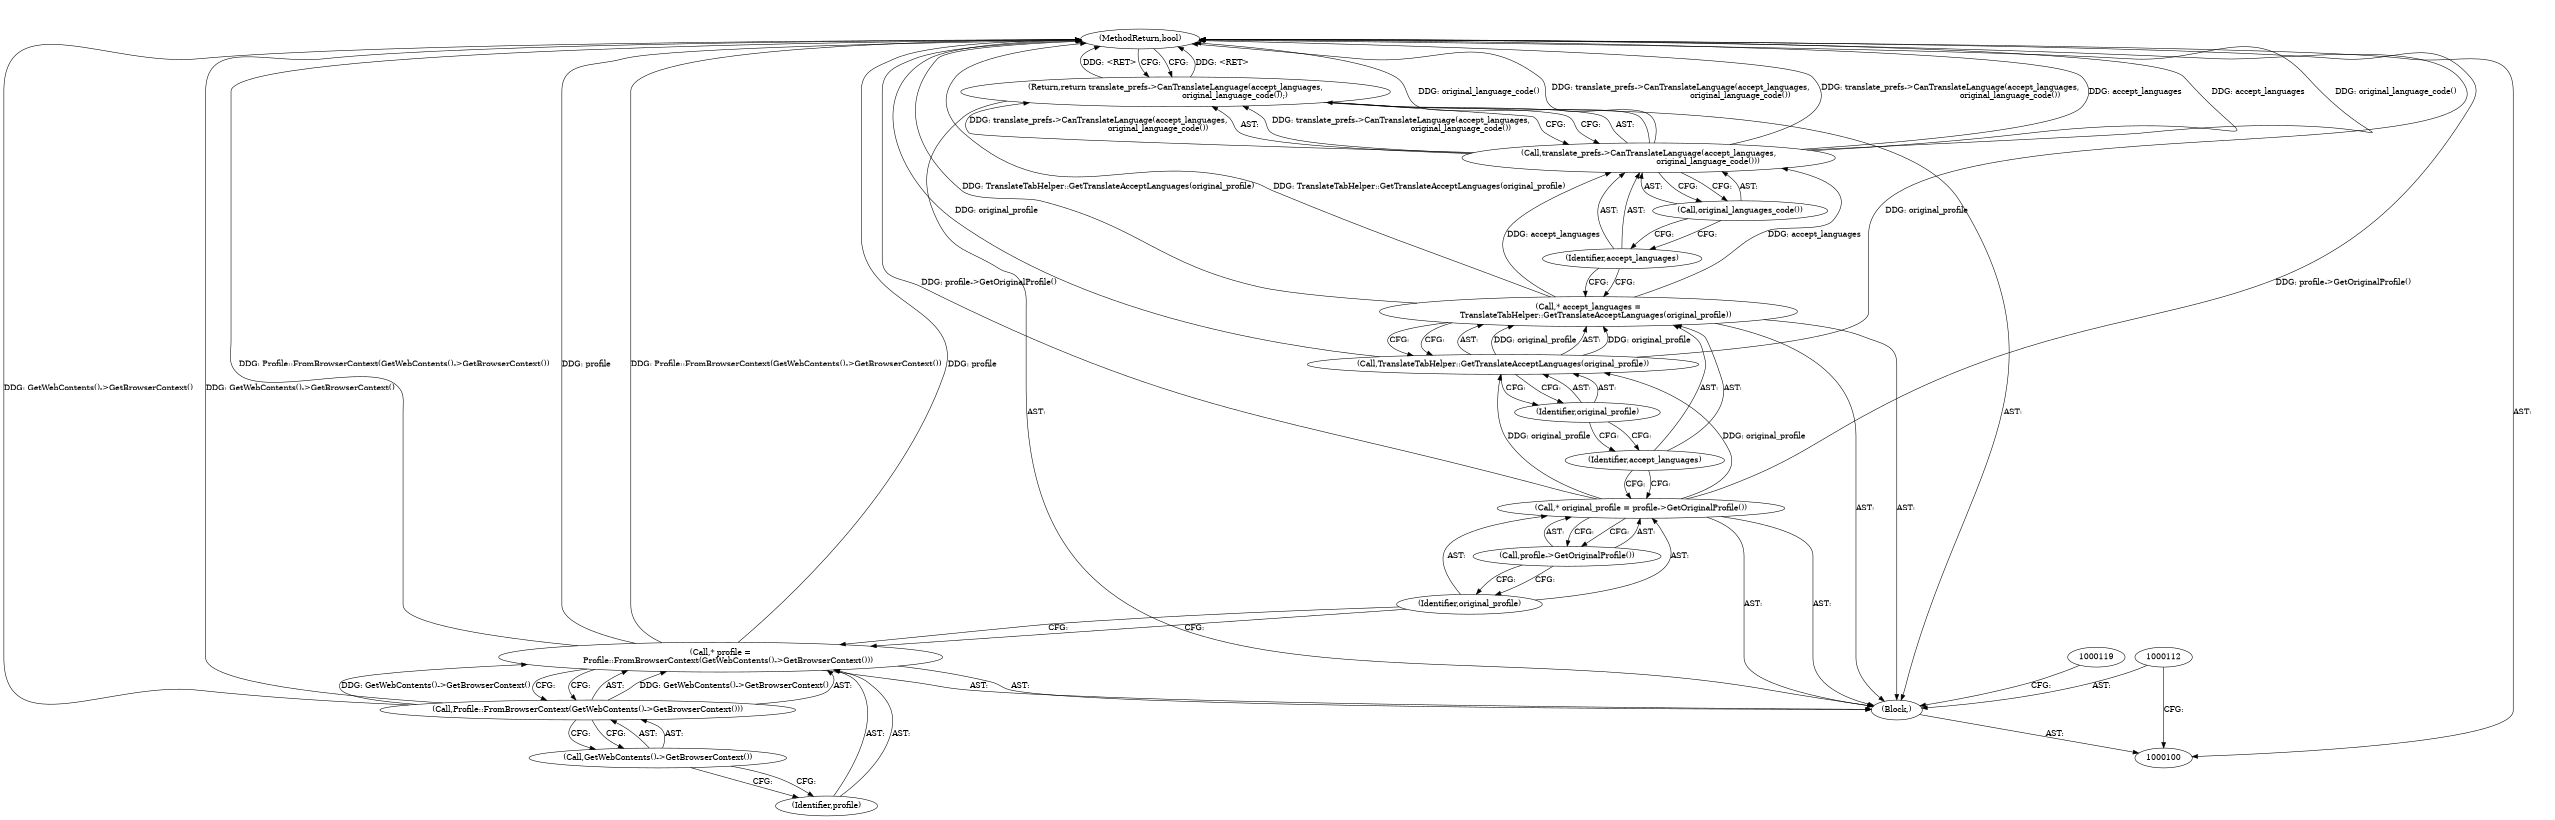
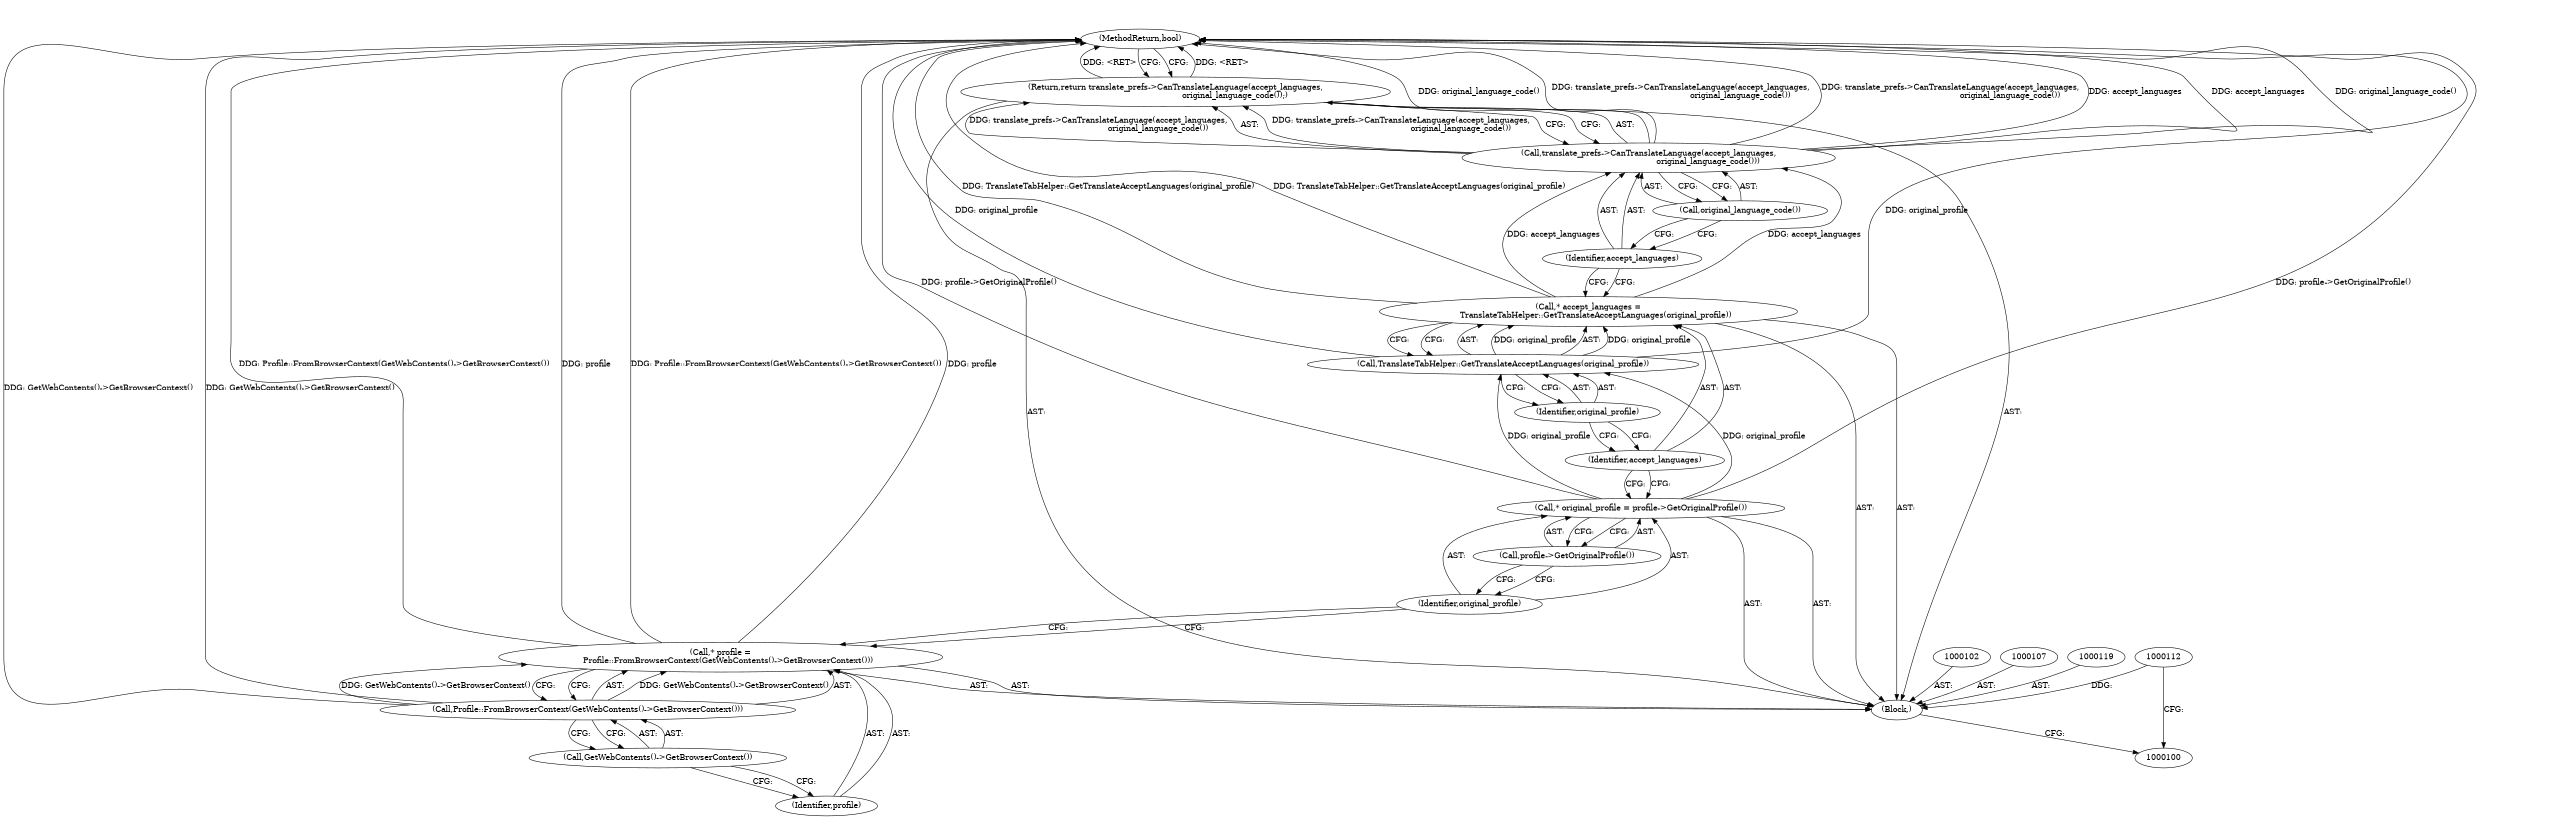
(2281, 52) -> none
(1740, 211) -> (1740, 211)
none -> (1962, 657)
none -> (2029, 657)
(2042, 686) -> (2042, 686)
(2103, 686) -> (2103, 686)
(2056, 734) -> (2056, 734)
